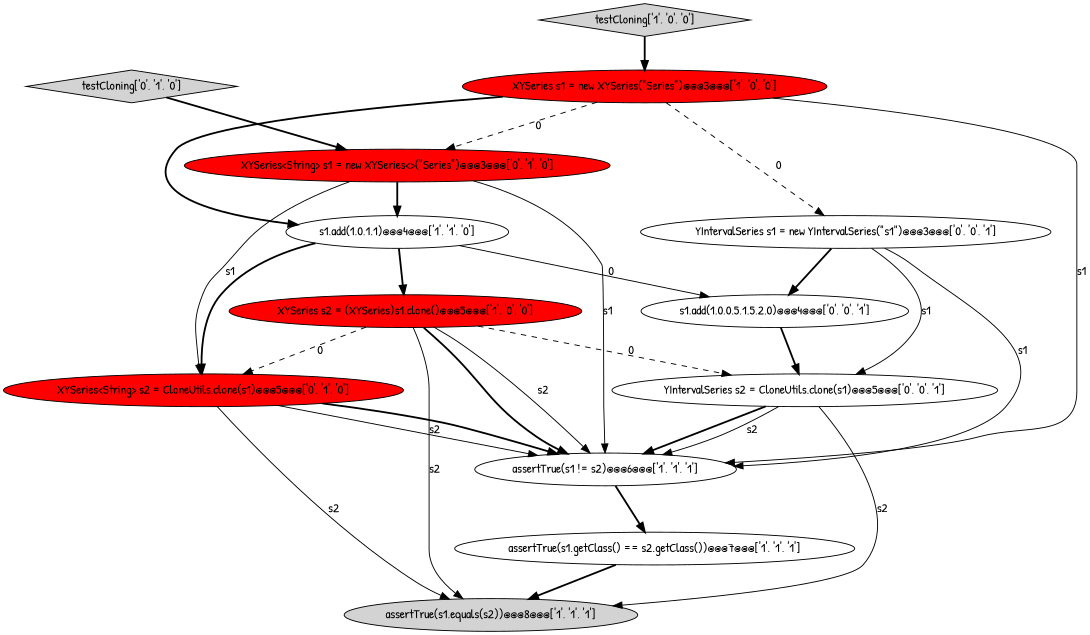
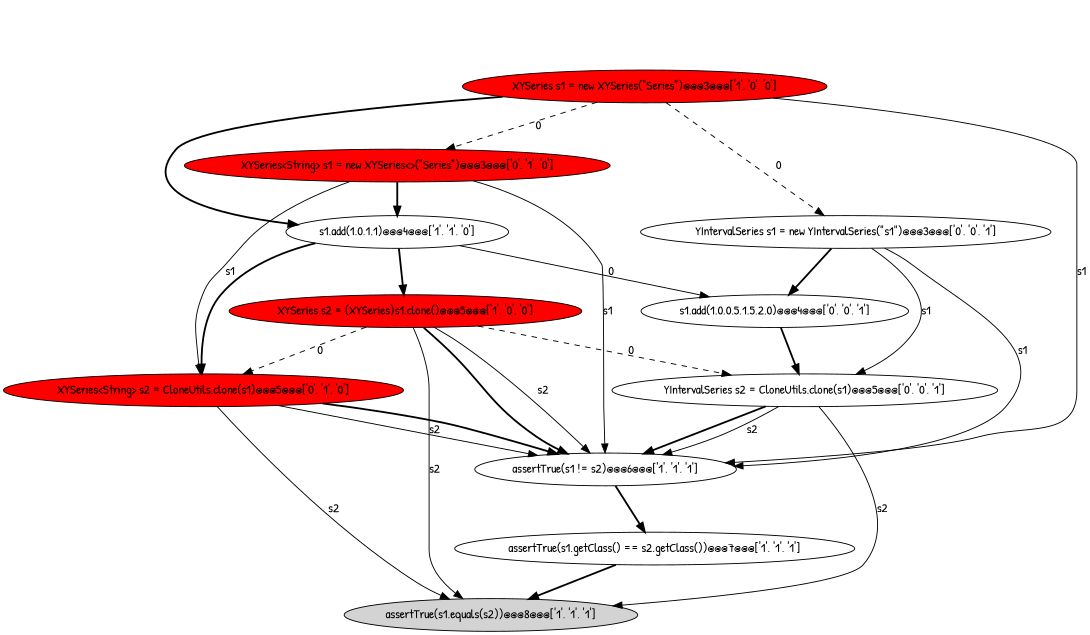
(645, 20) -> none
(132, 86) -> none
